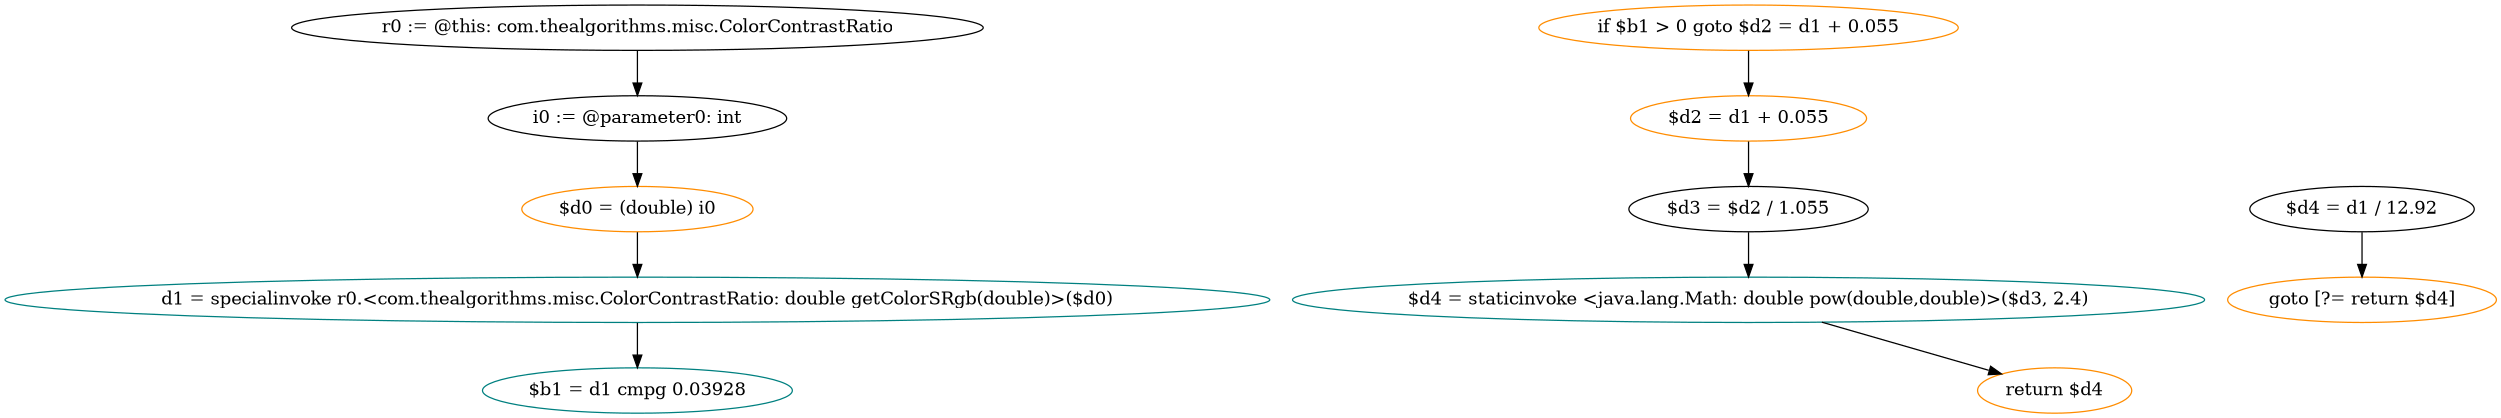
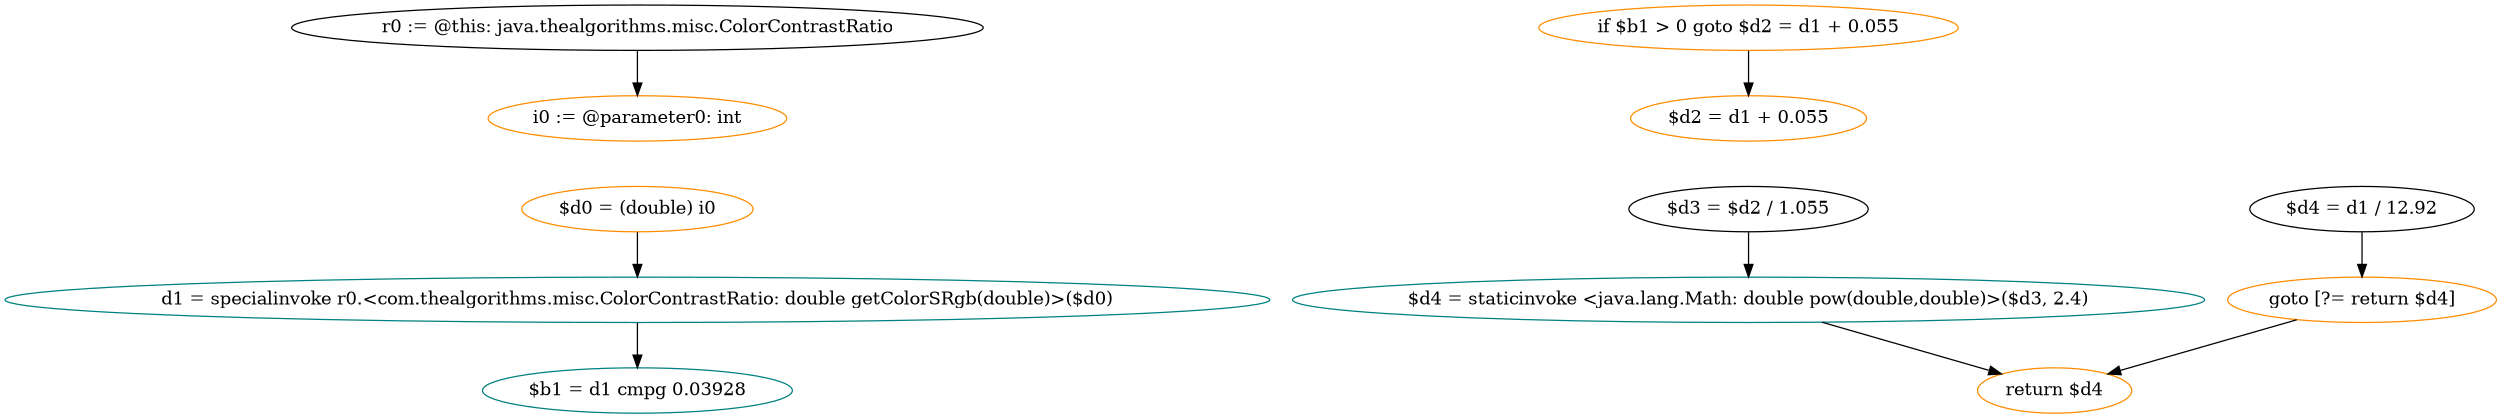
(637, 28) -> (637, 28)
(637, 118) -> (637, 118)
(637, 158) -> none
(1748, 158) -> none
none -> (2208, 345)
